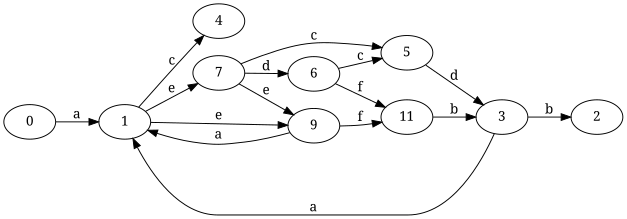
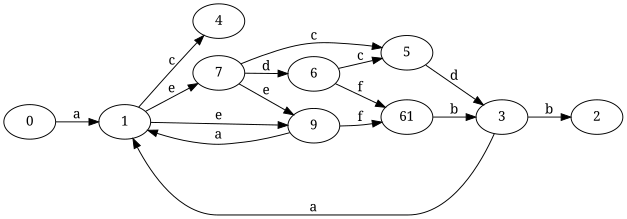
(407, 117) -> (407, 117)
